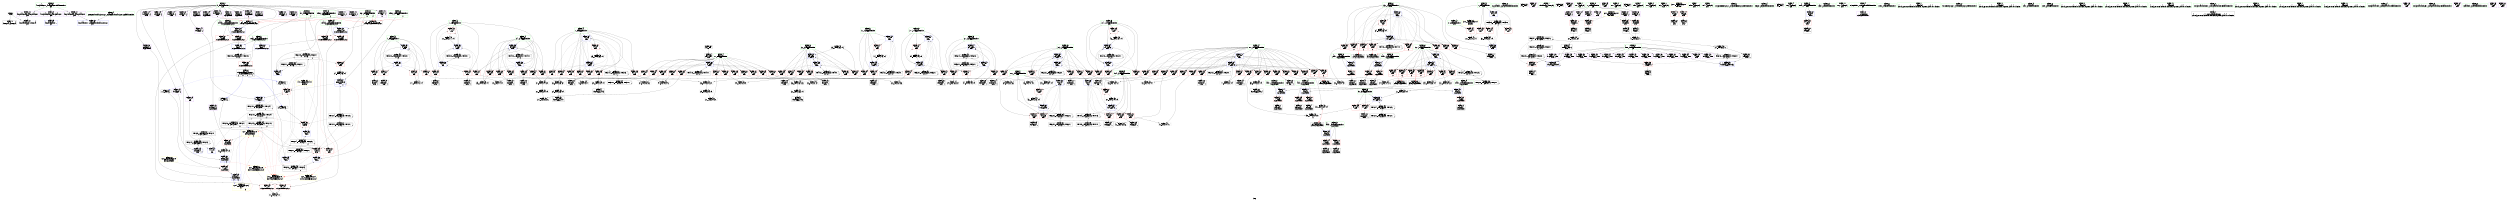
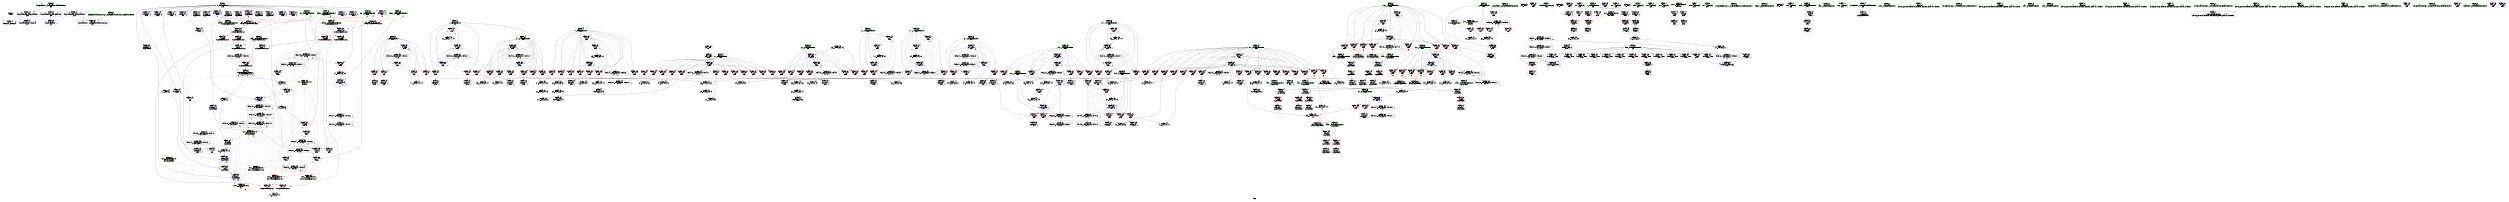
none -> (269, 14)
